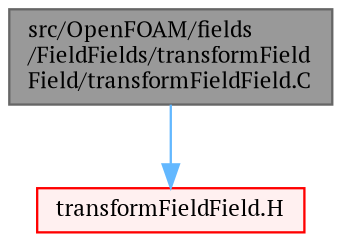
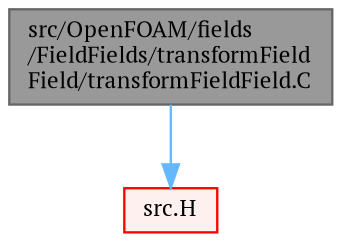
(171, 210) -> (171, 210)
